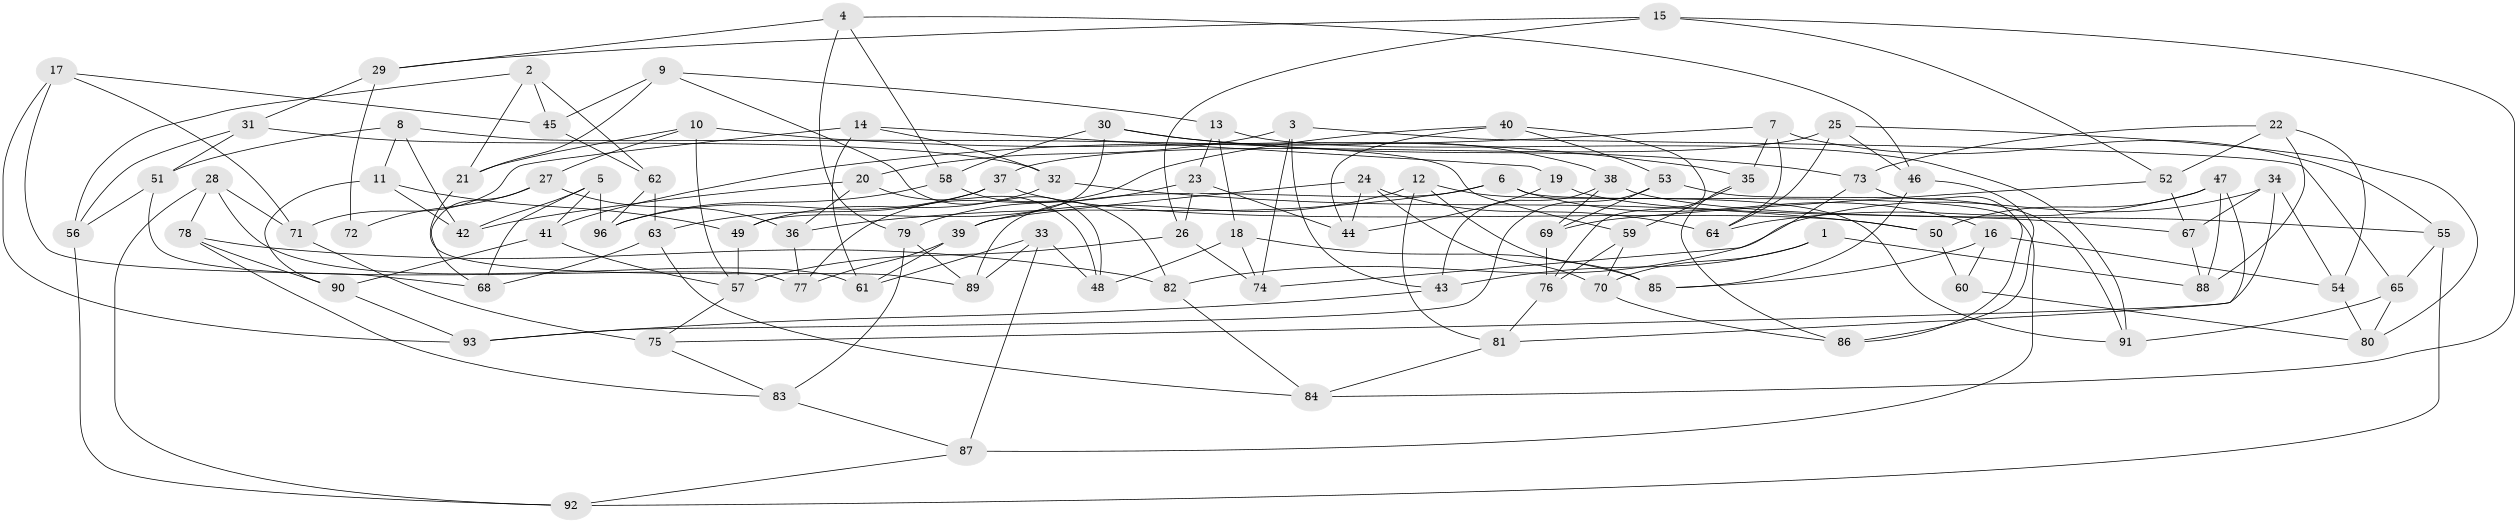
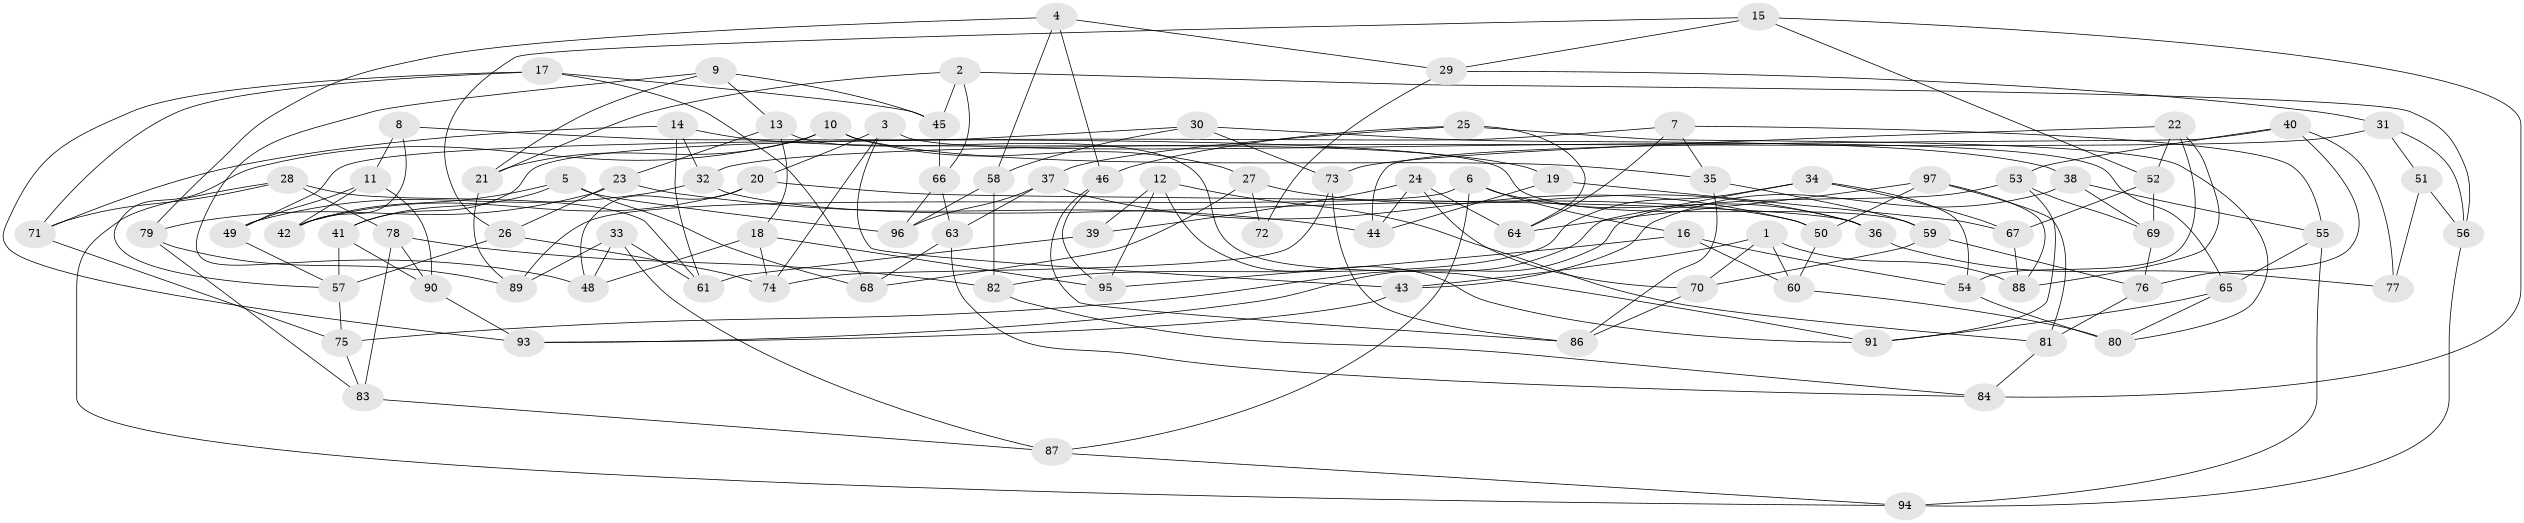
(276, 144) -> none
(655, 180) -> (940, 180)
(2221, 180) -> (1930, 180)
none -> (1781, 261)
(881, 263) -> none
(1655, 289) -> (1106, 289)
(571, 506) -> (1905, 506)
